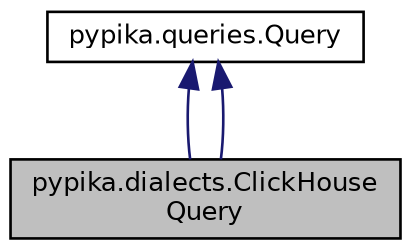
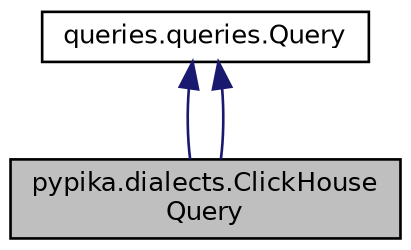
(206, 37) -> (206, 37)
